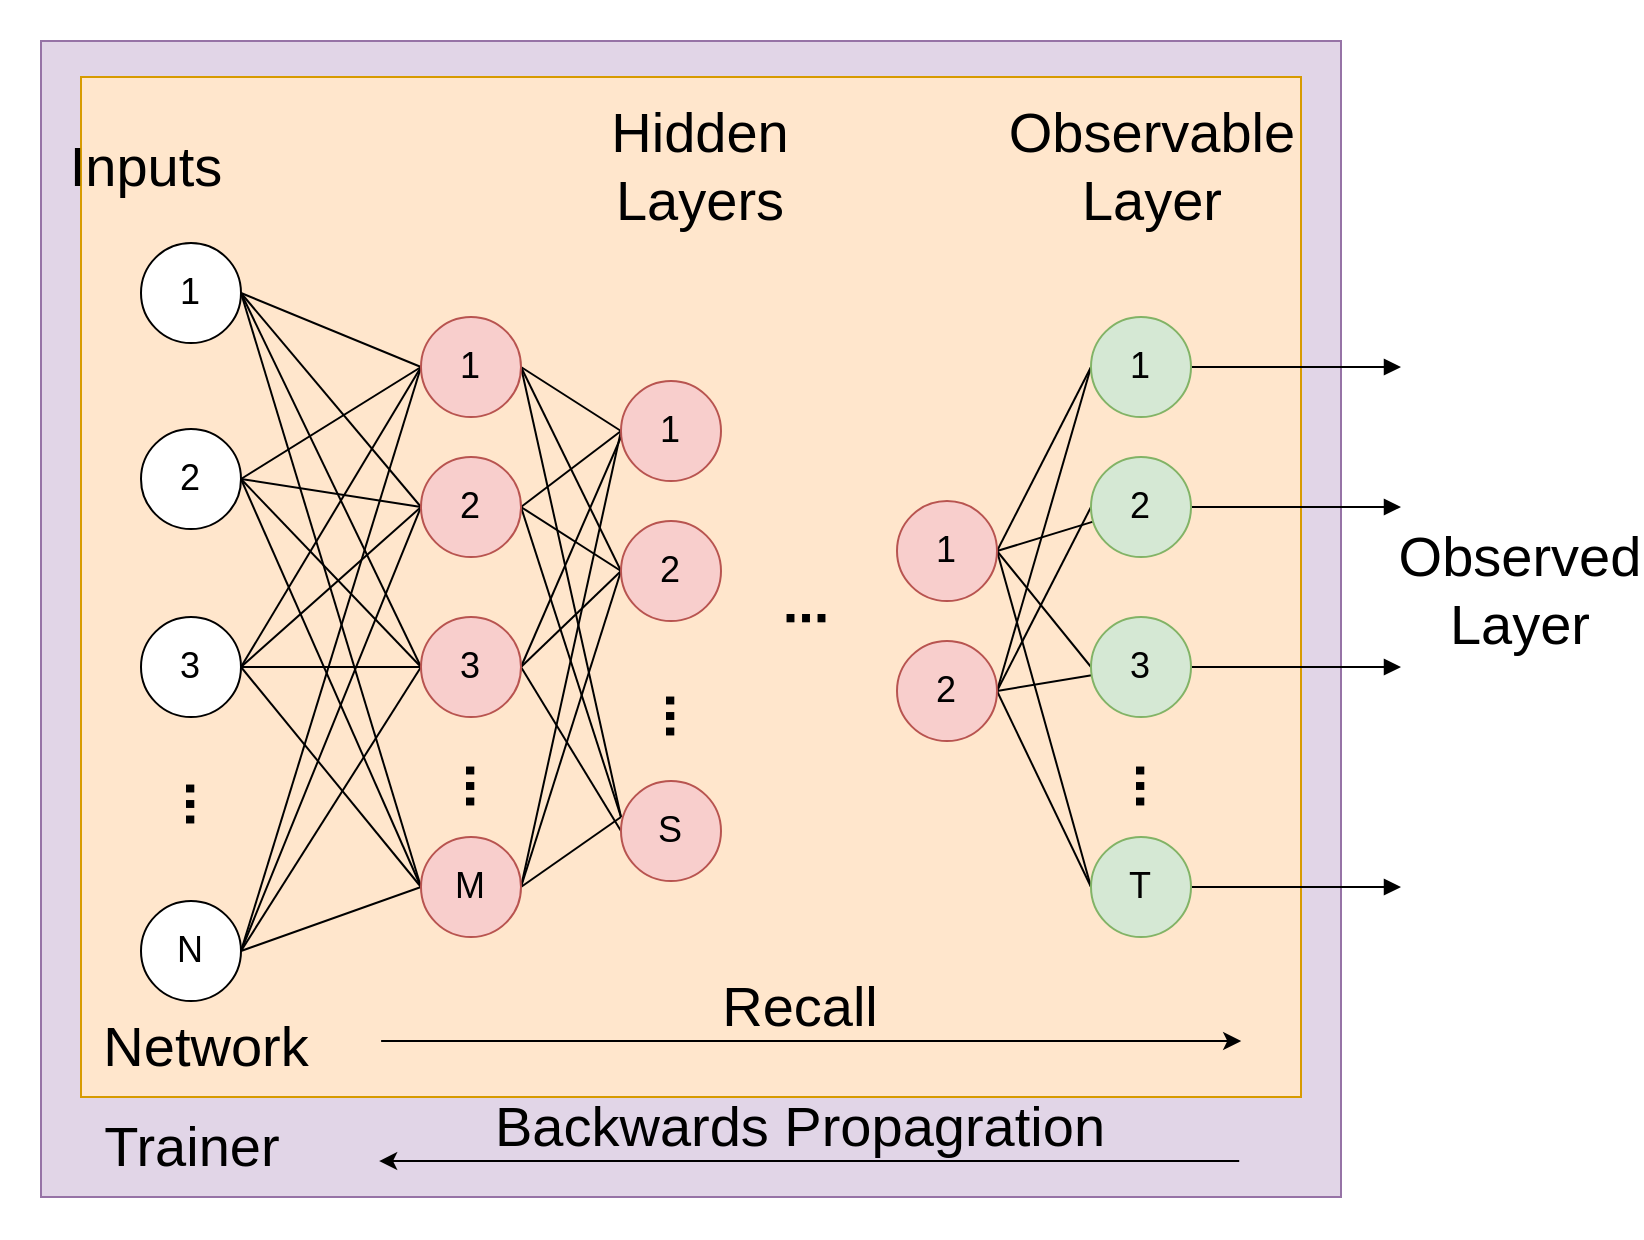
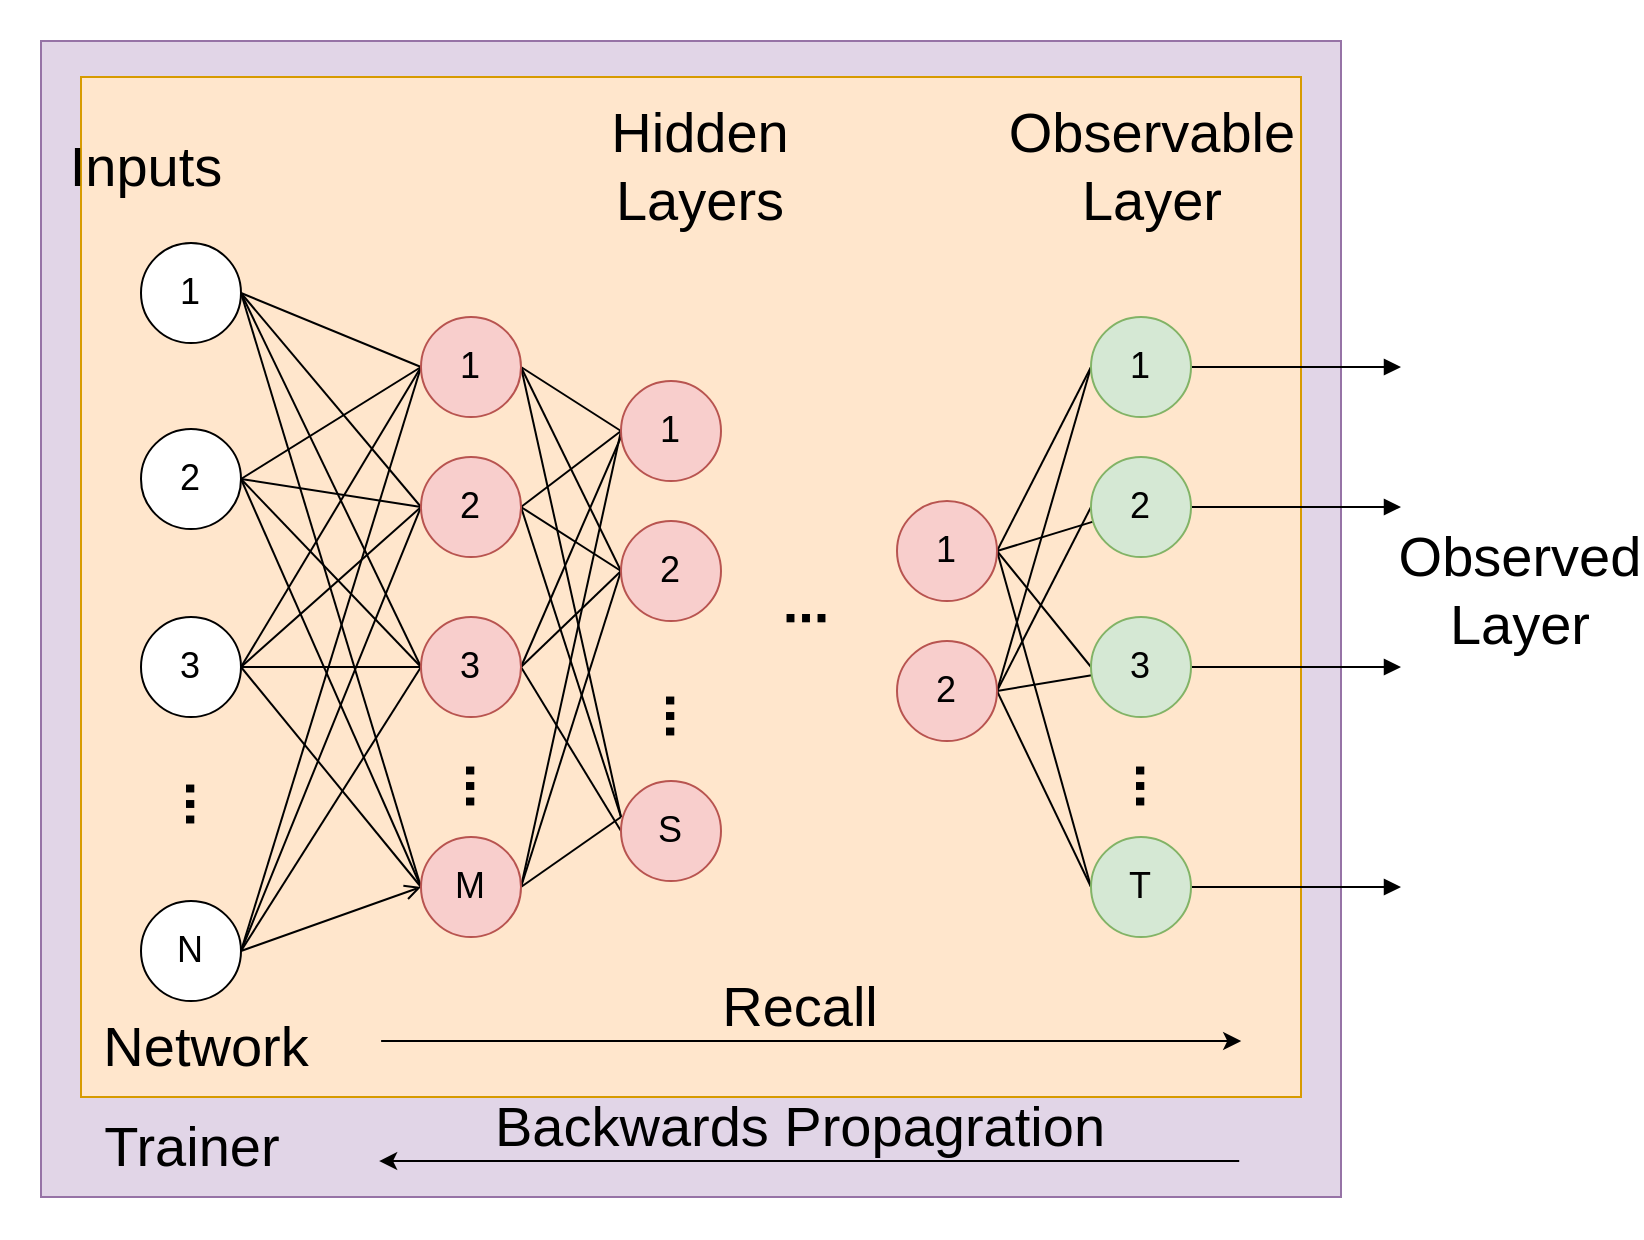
(413, 890) -> (413, 890)
